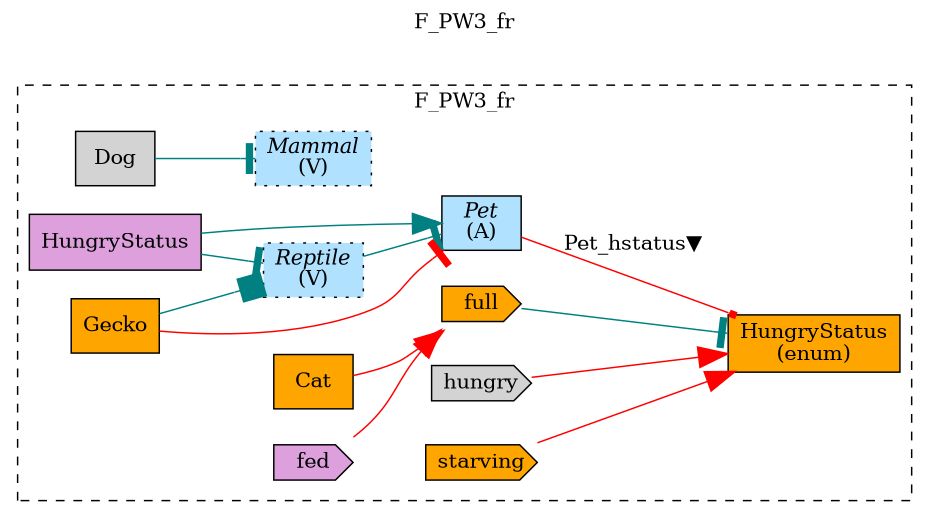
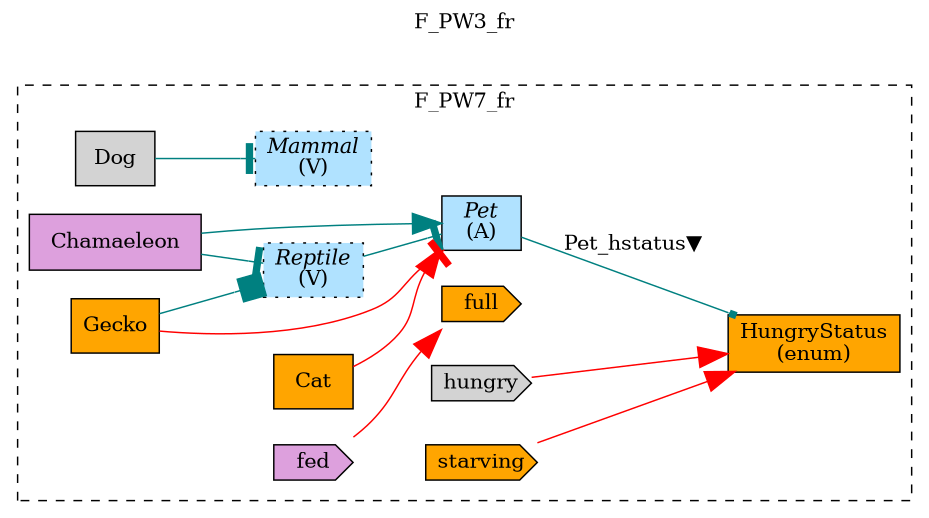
(465, 102) -> (465, 102)
(115, 242) -> (115, 242)
(625, 275) -> (625, 275)
(617, 320) -> none
(388, 366) -> (402, 330)
